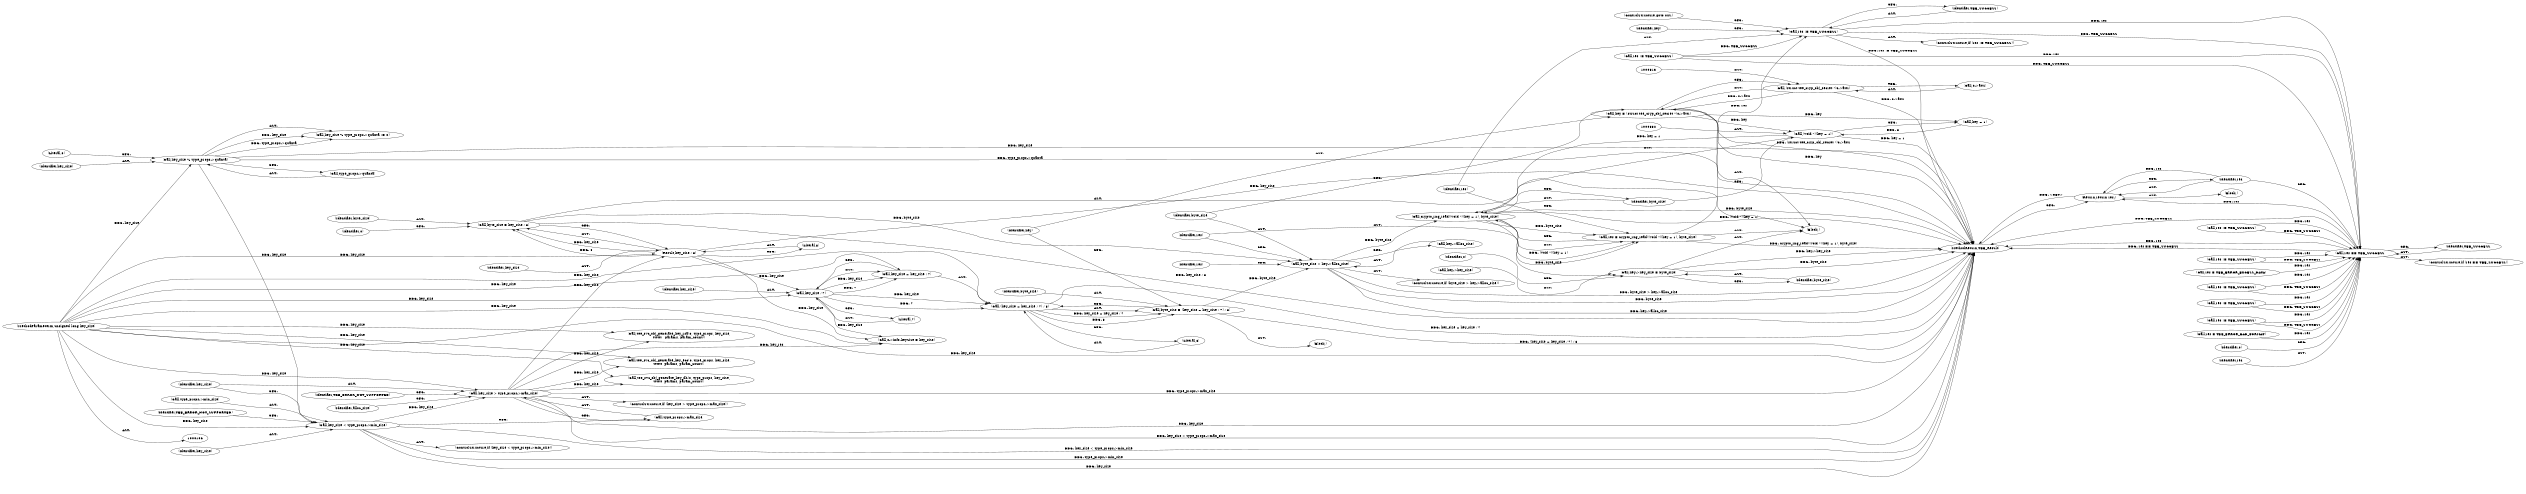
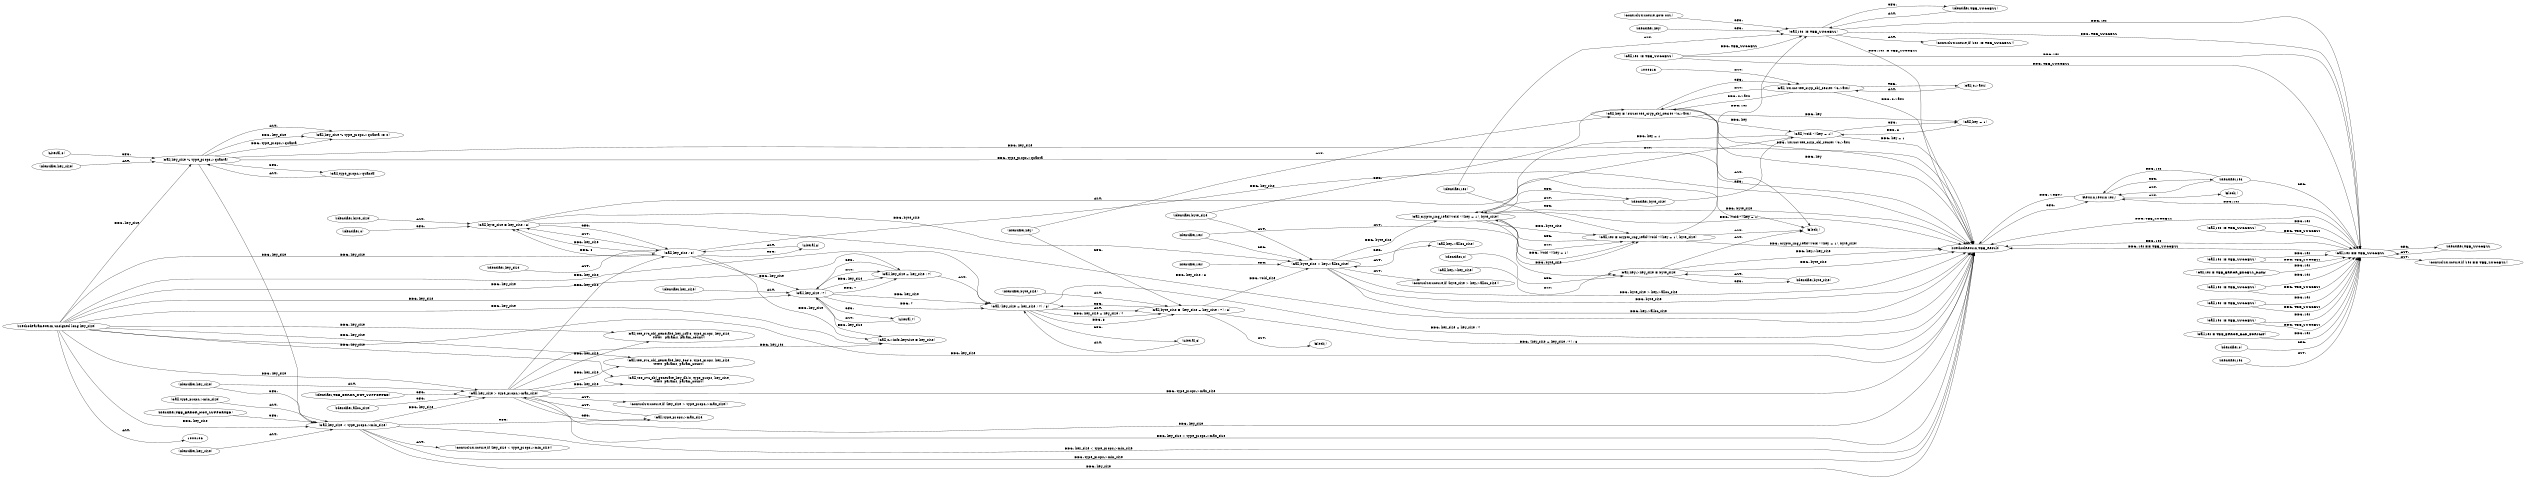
(1649, 127) -> none
(679, 253) -> (679, 253)
(1263, 278) -> (1263, 278)
